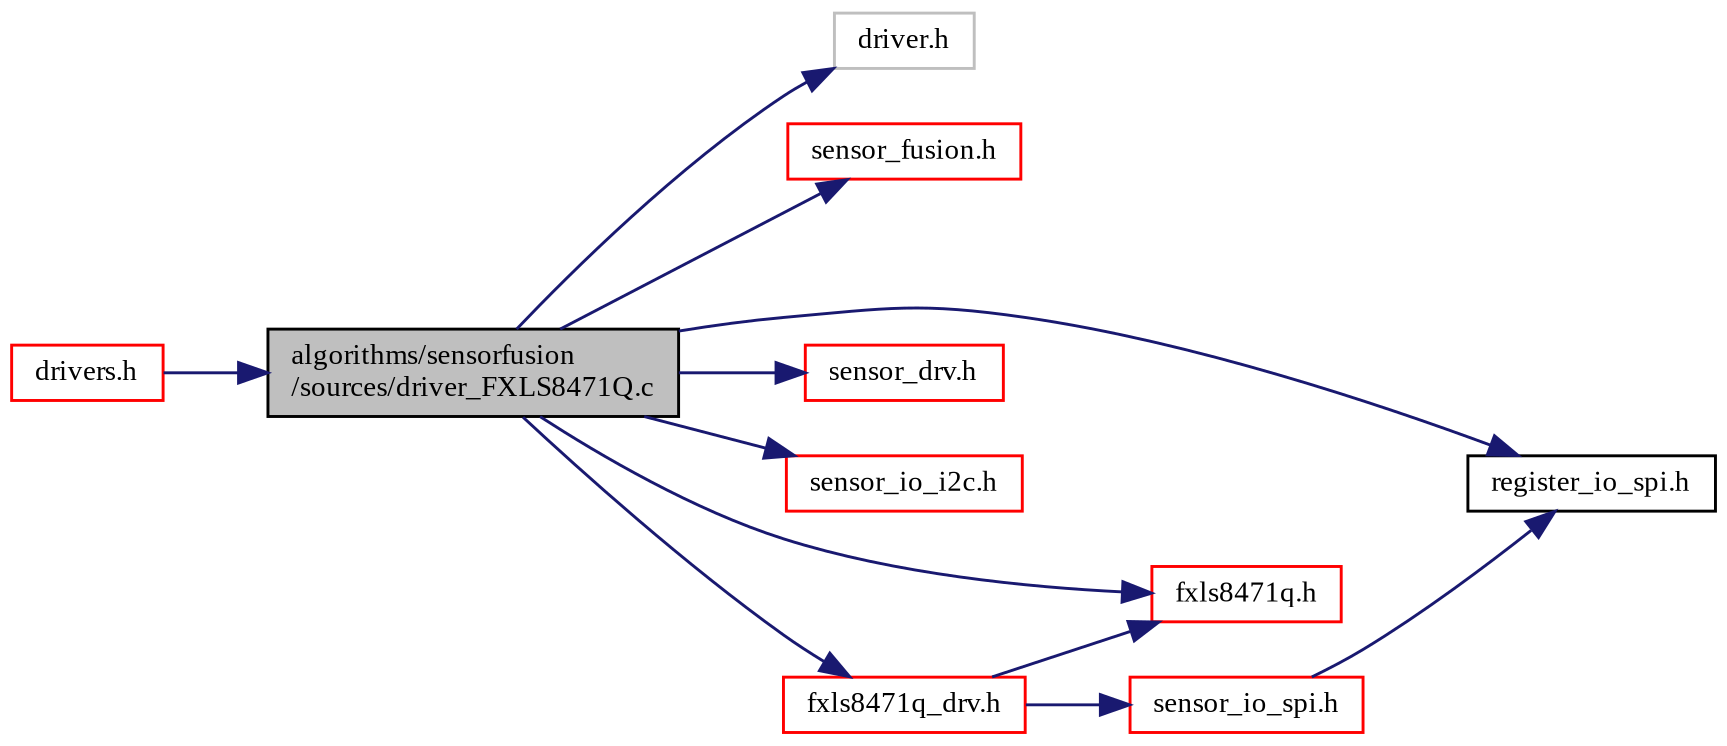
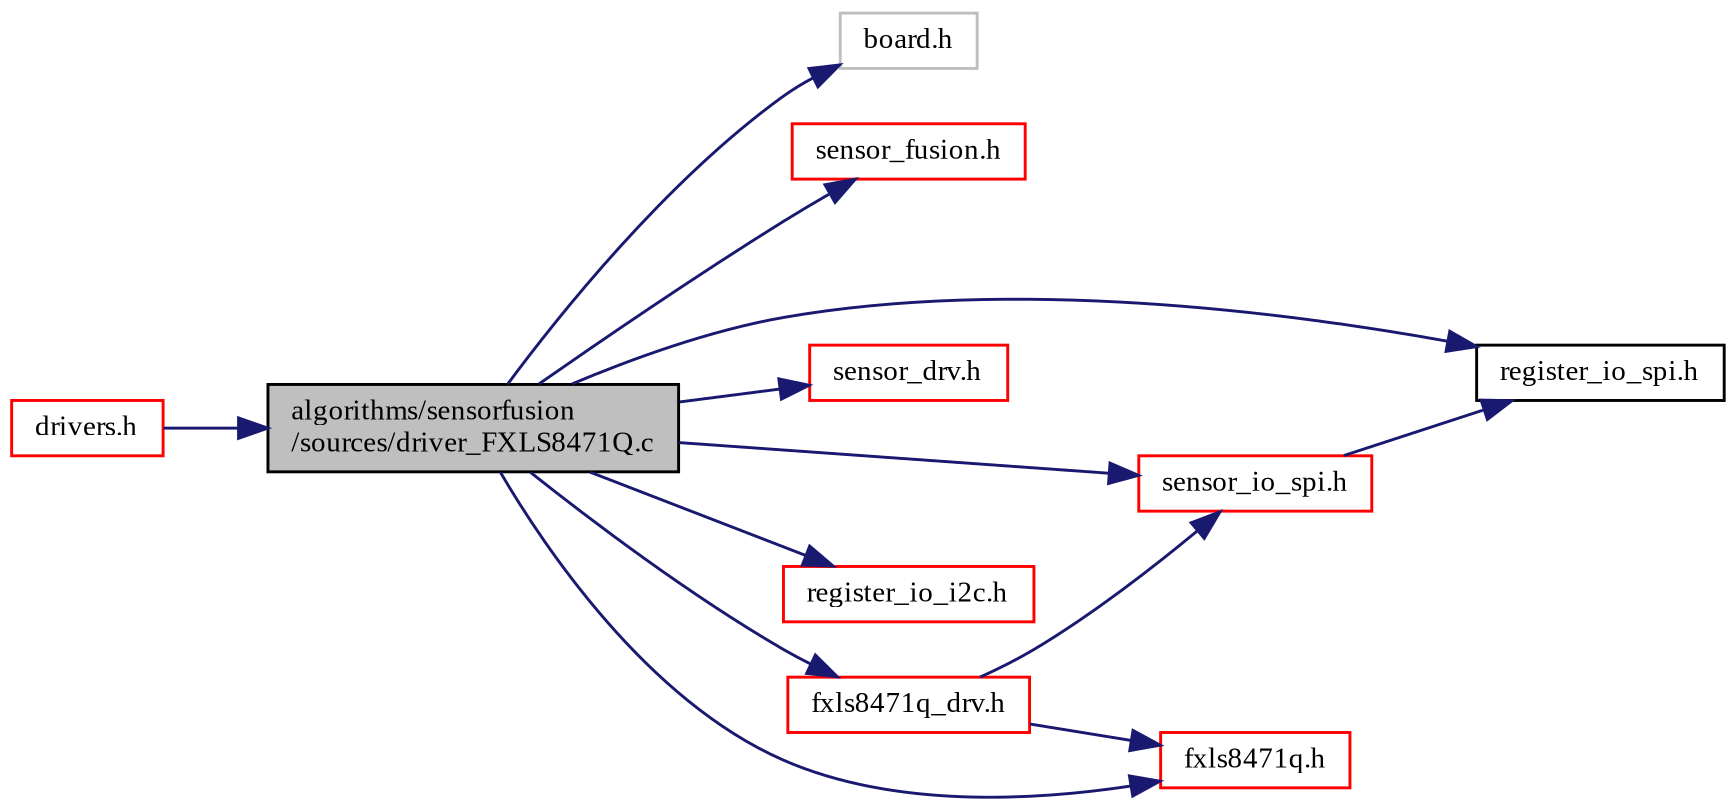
(904, 41) -> (909, 41)
none -> (894, 458)
(904, 483) -> (909, 594)
